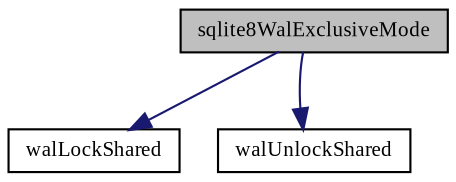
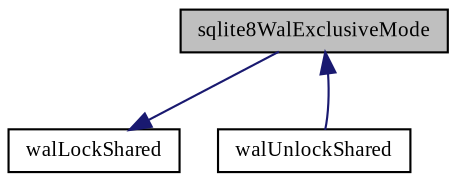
(300, 80) -> (328, 102)
